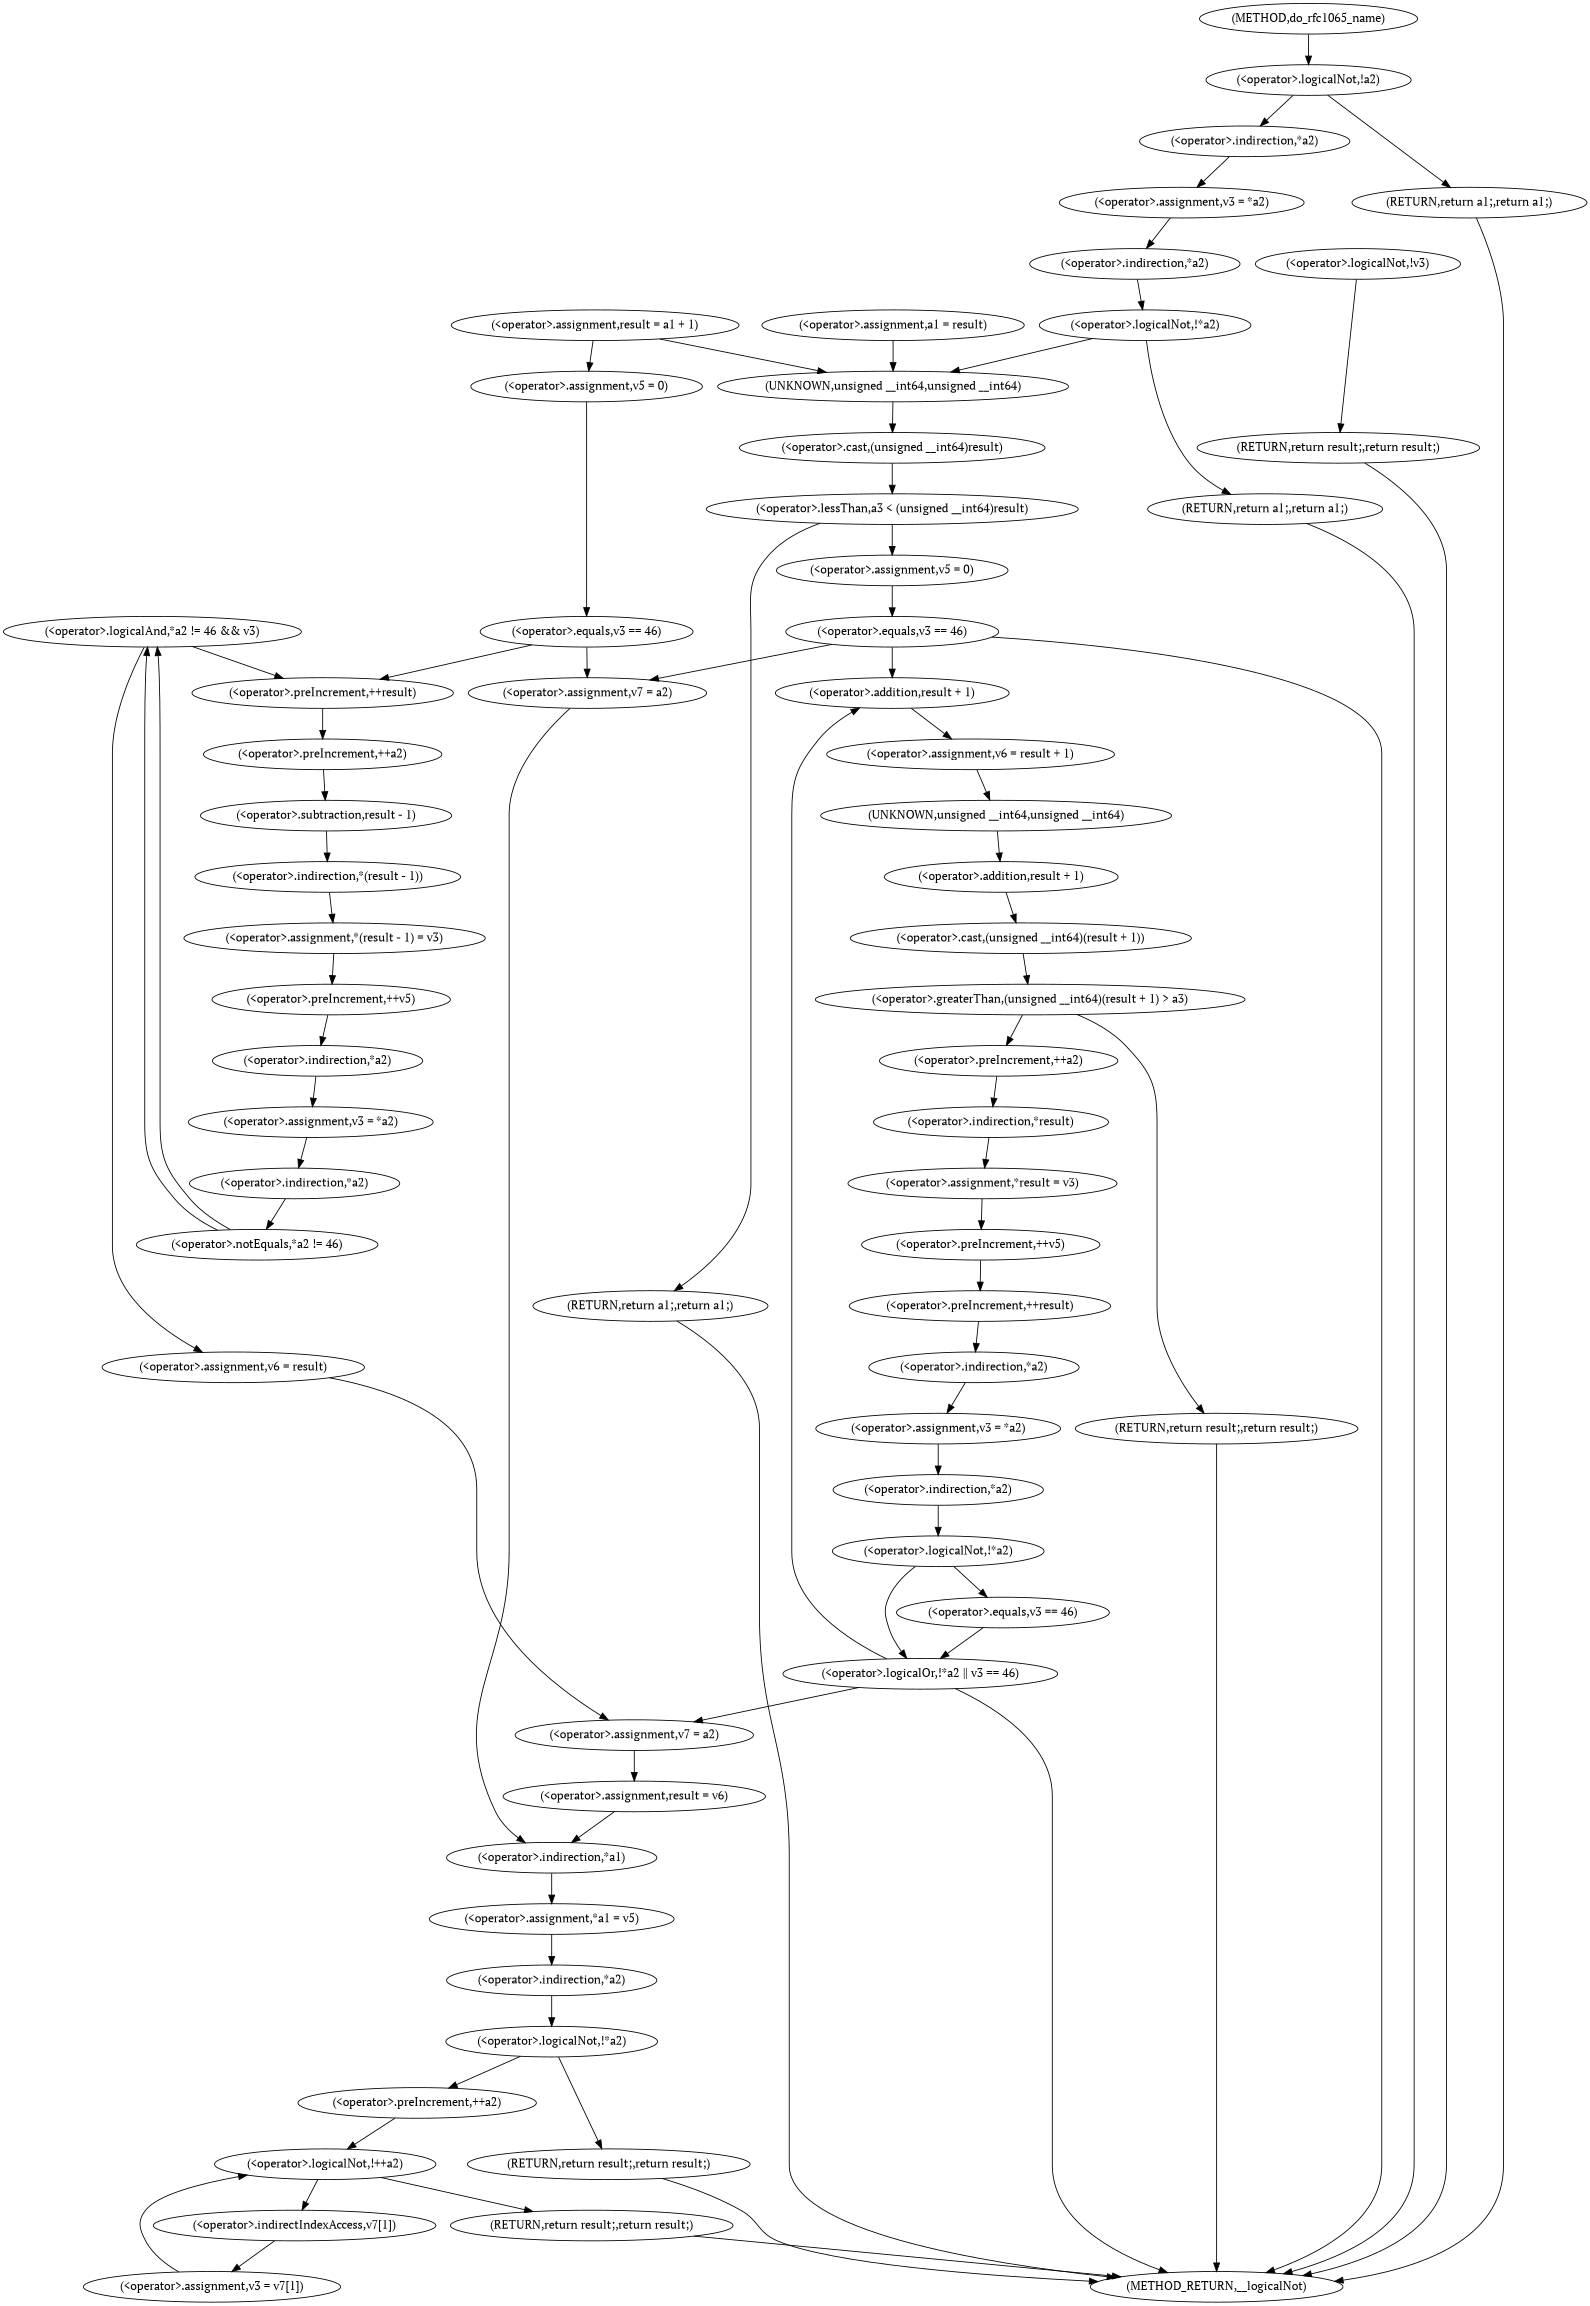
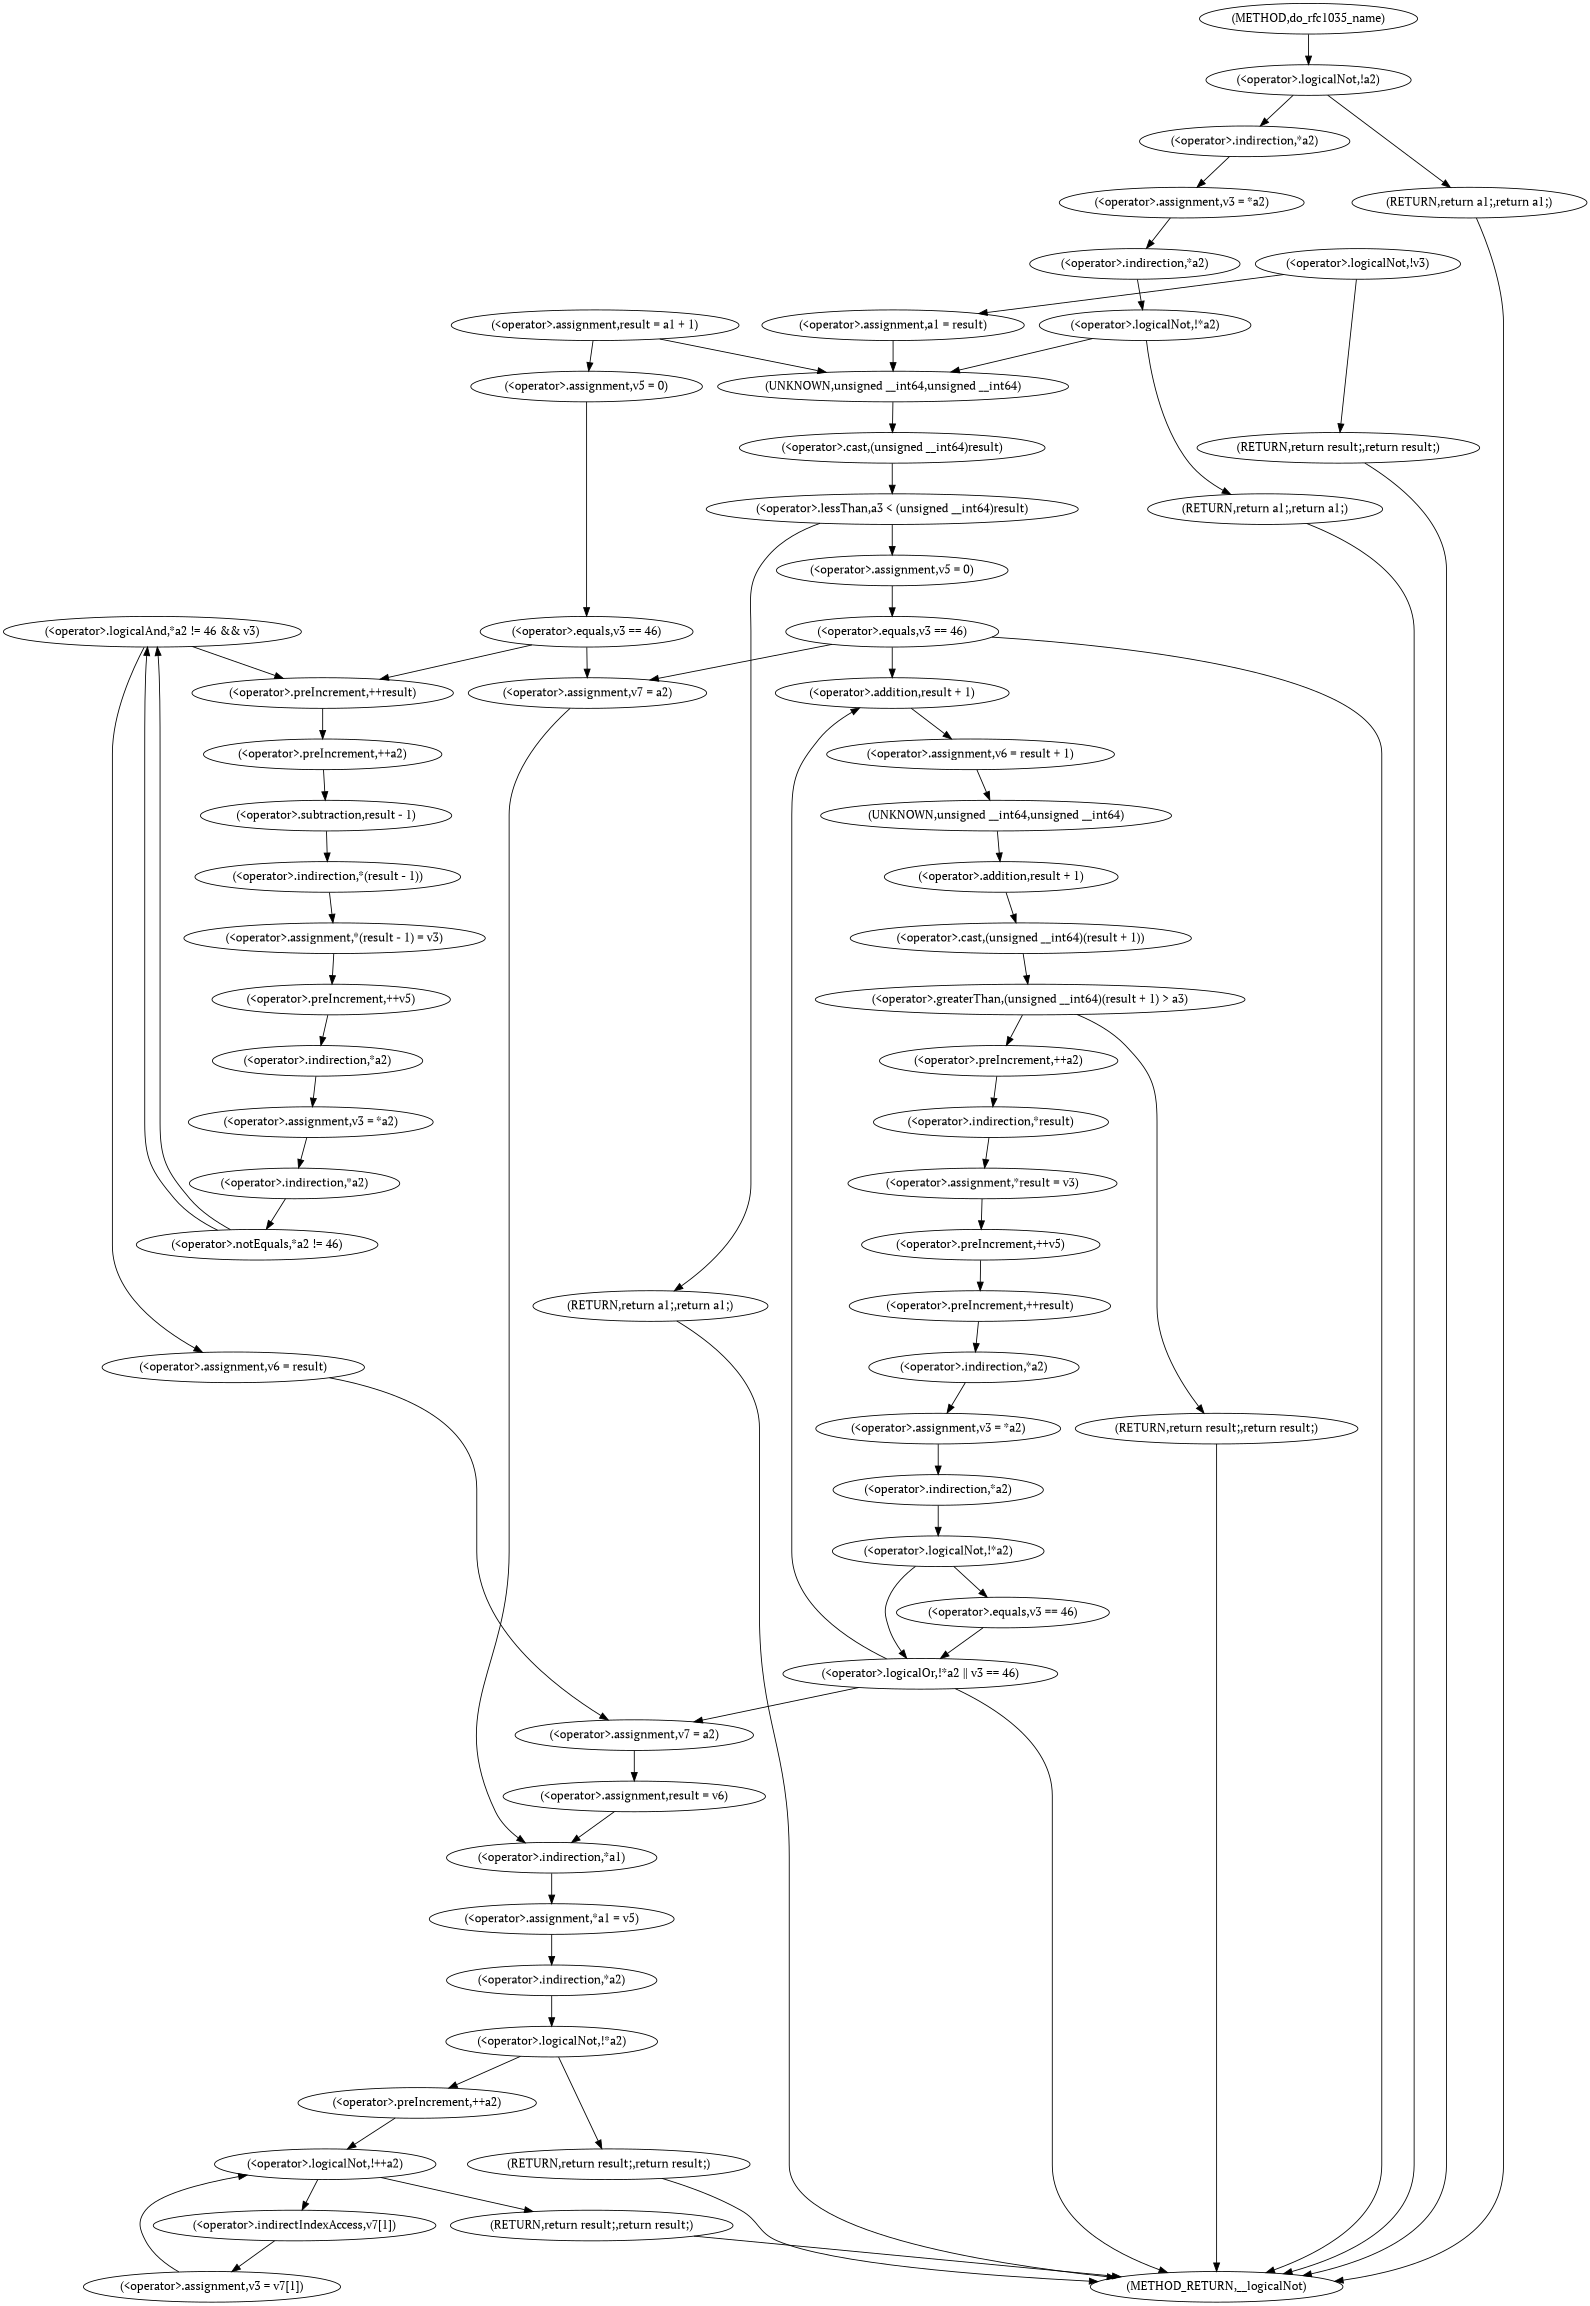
(1309, 19) -> (1309, 19)
none -> (1128, 295)
